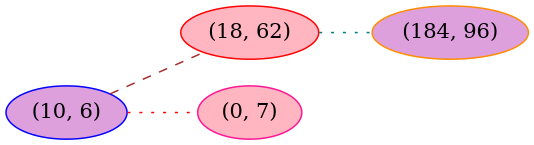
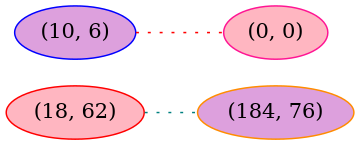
(450, 33) -> (276, 113)
(157, 73) -> none
(250, 113) -> (276, 33)
